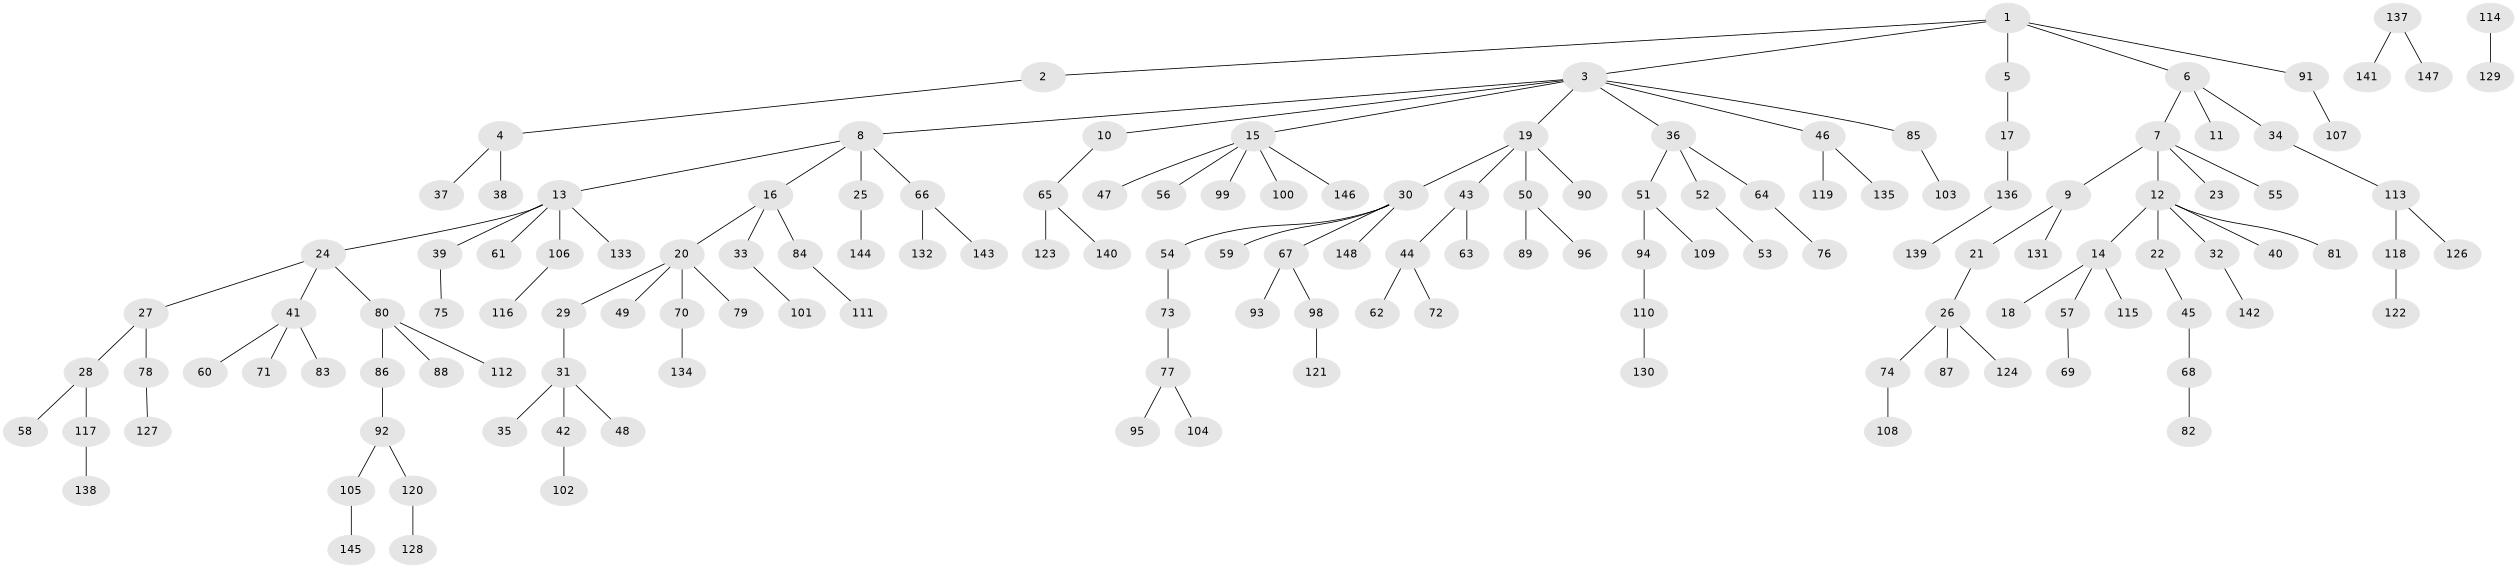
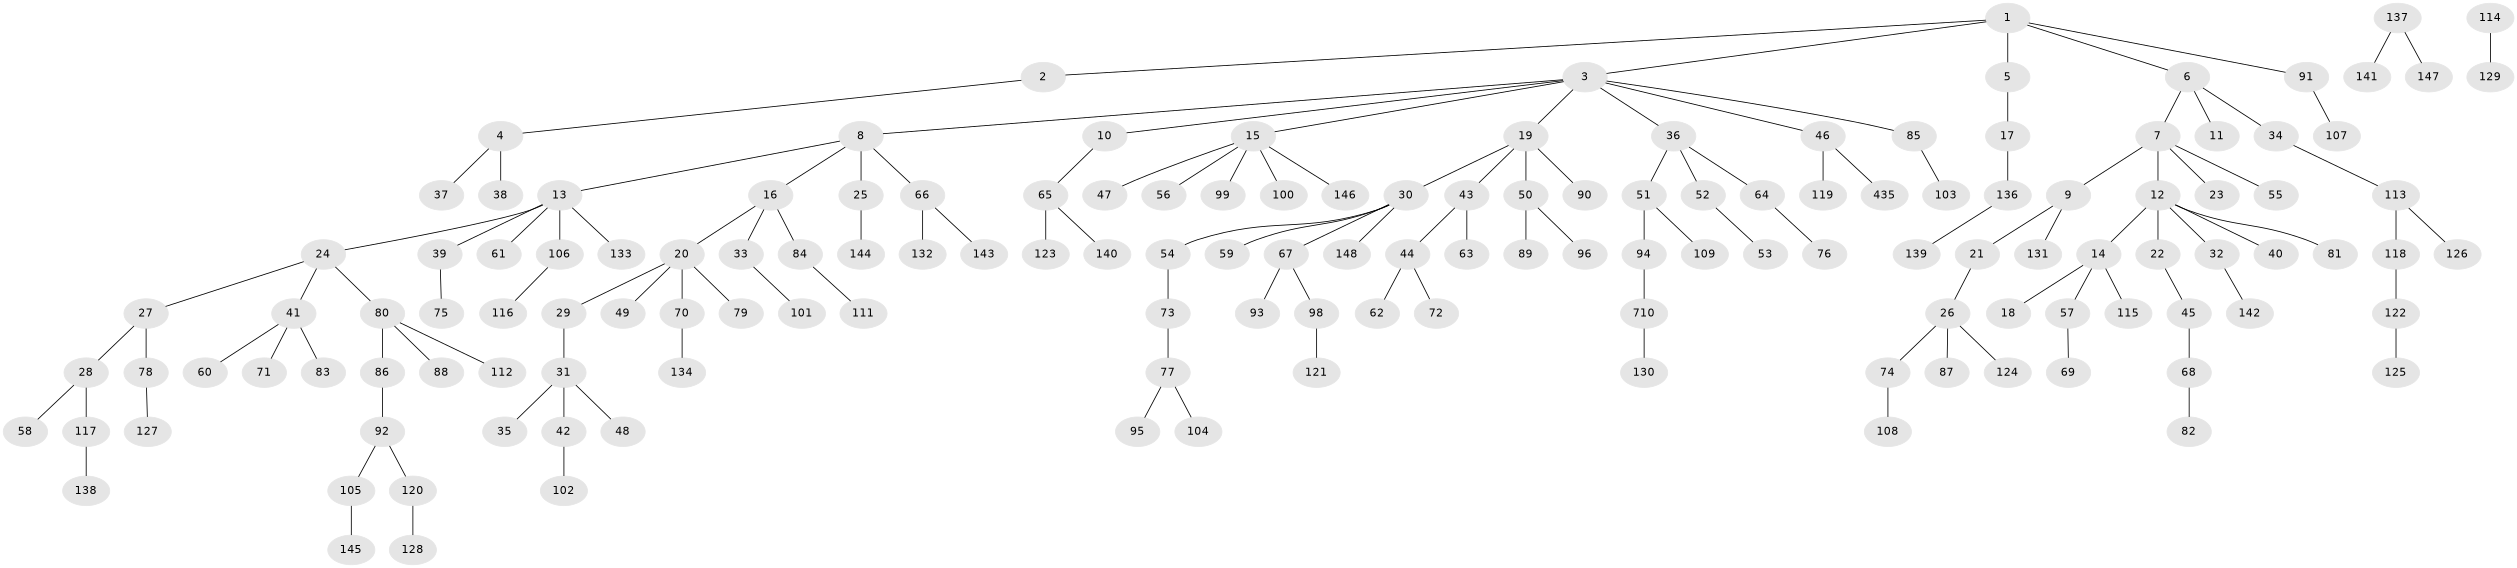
(1885, 195) -> (1885, 195)
(1644, 314) -> (1644, 314)
none -> (2396, 373)
